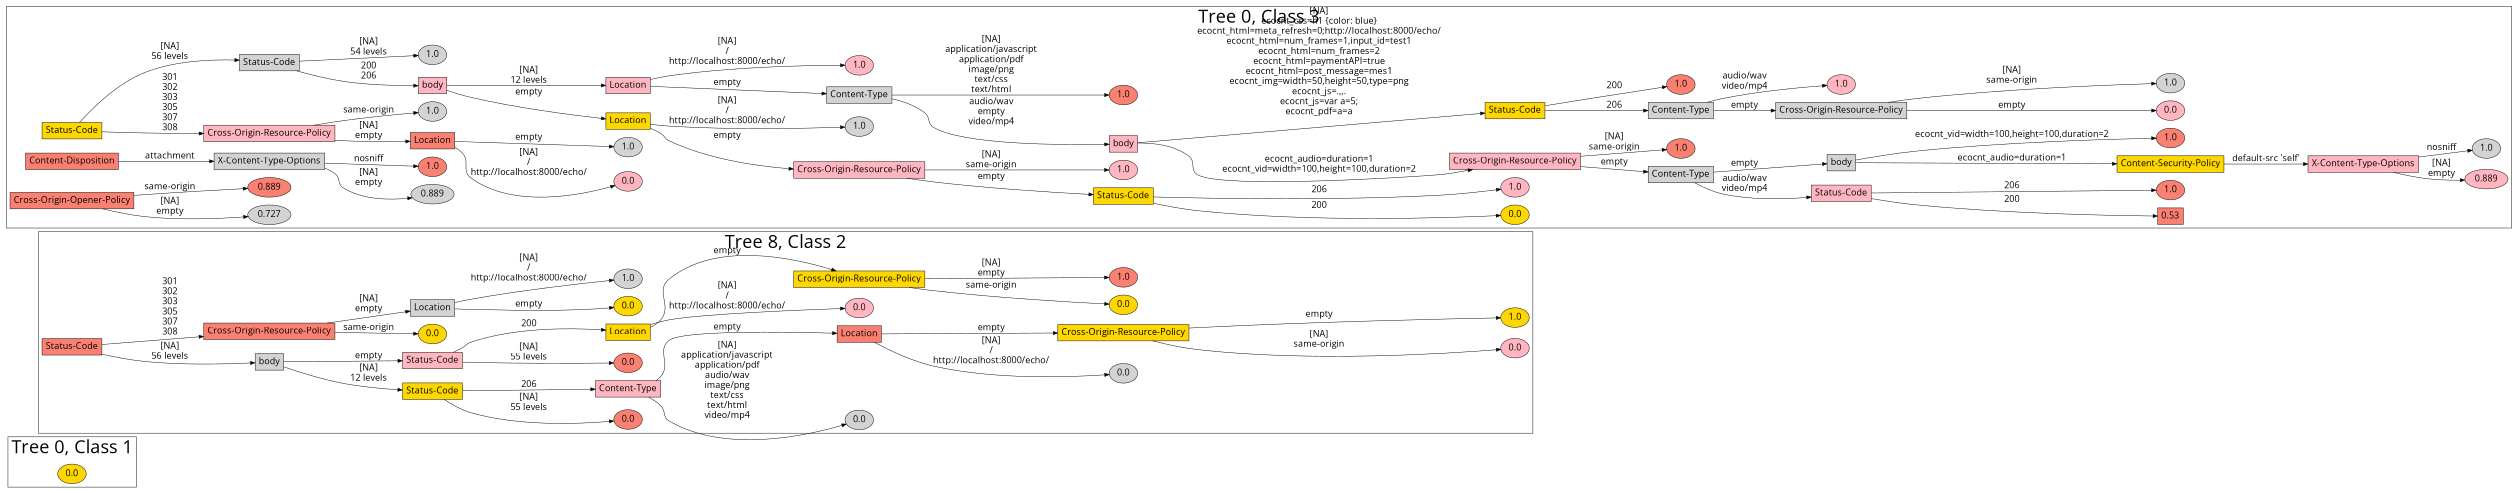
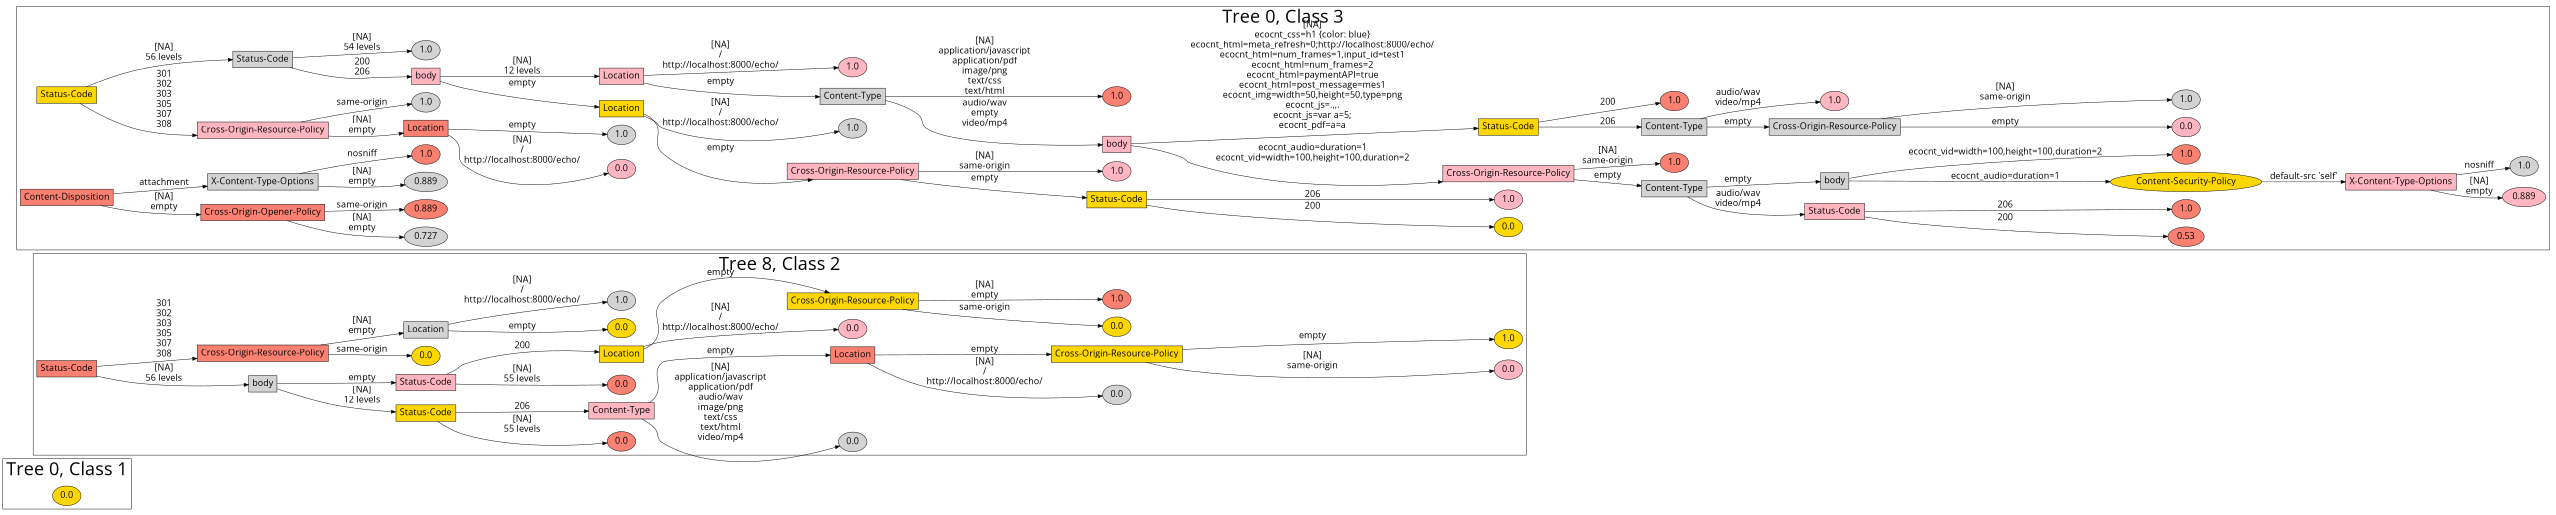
(2170, 164) -> (2186, 182)
none -> (148, 213)
(2170, 216) -> (2186, 237)
